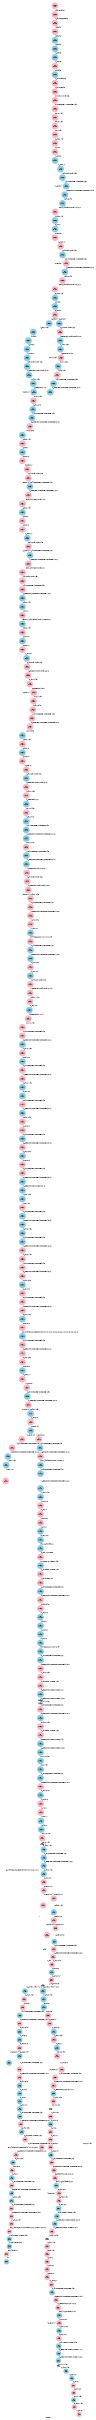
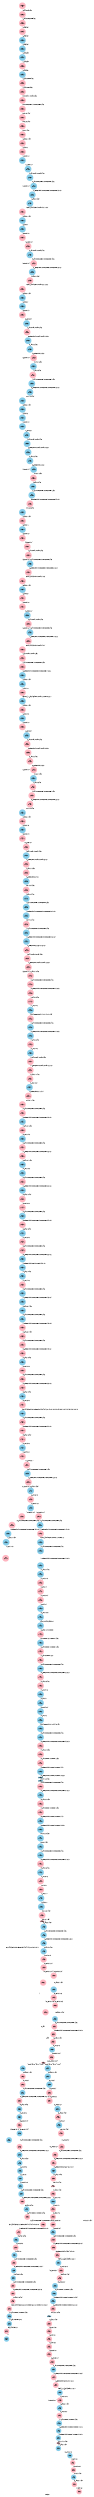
(49, 358) -> (26, 396)
(33, 701) -> (33, 778)
(20, 2078) -> (20, 2155)
